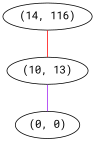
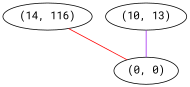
(48, 44) -> (98, 44)
